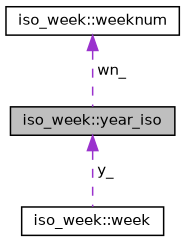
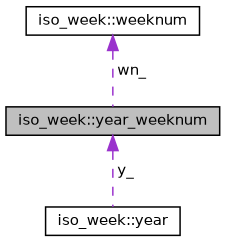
(93, 121) -> (113, 121)
(93, 221) -> (113, 221)
